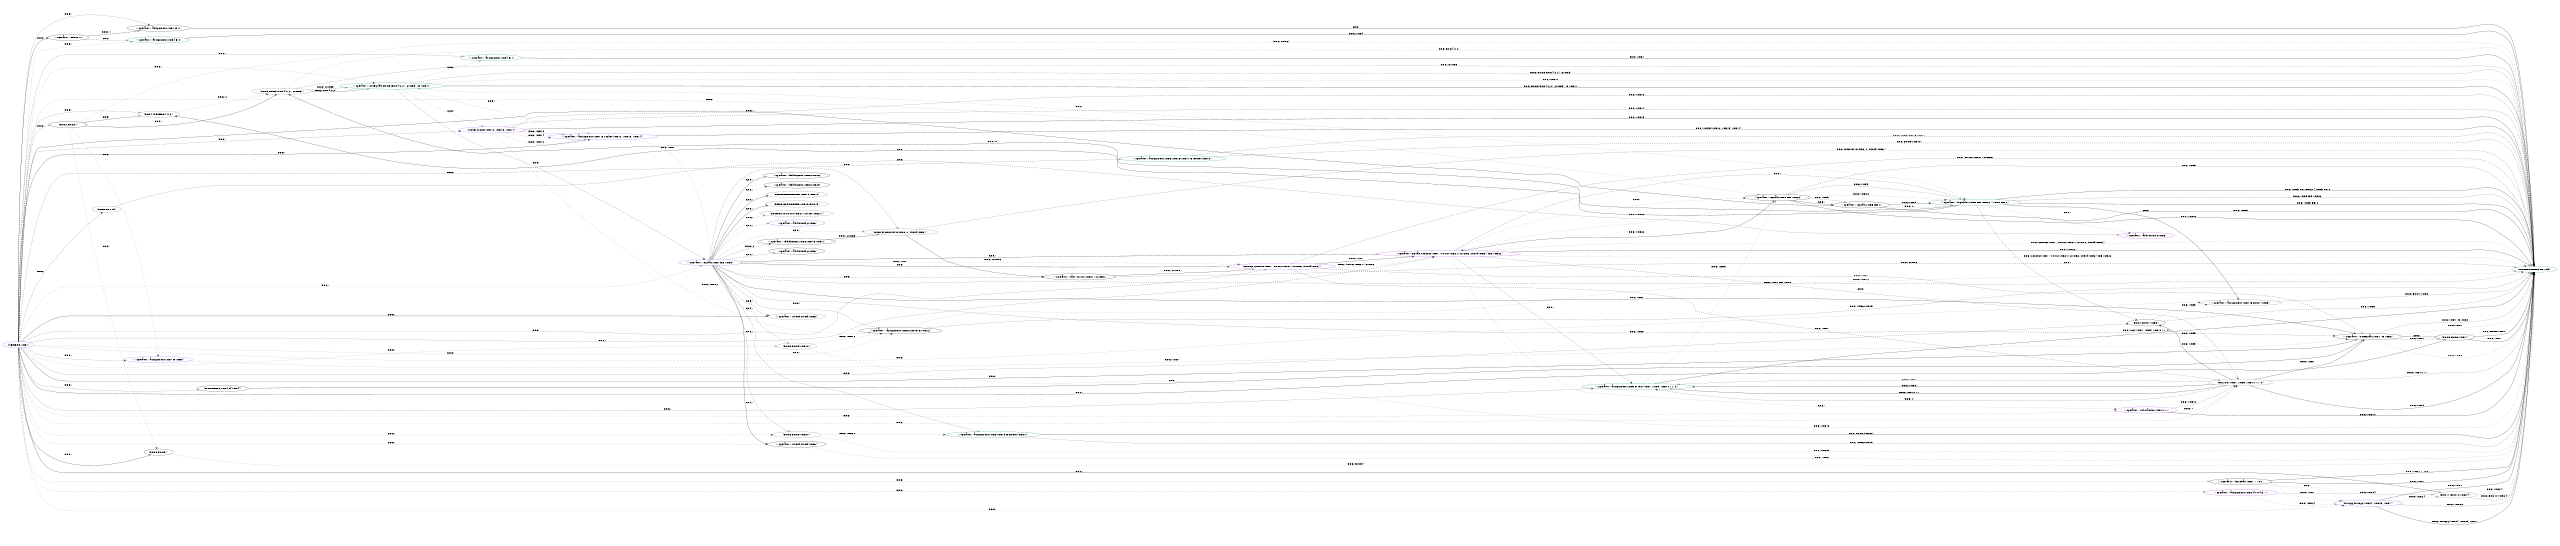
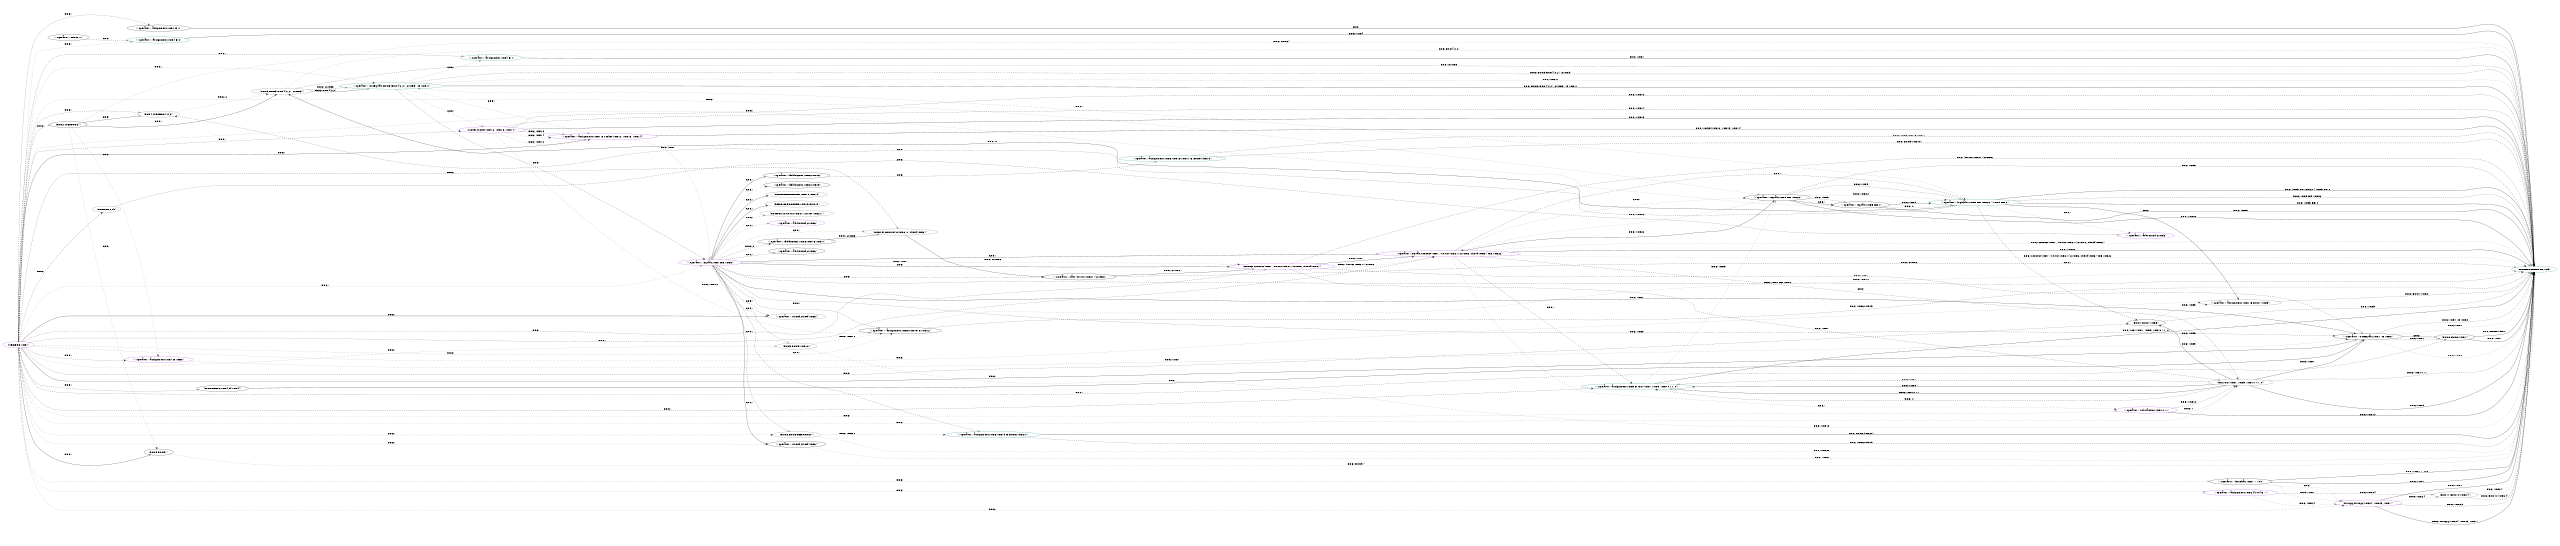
(113, 34) -> none
(839, 118) -> (839, 118)
(69, 125) -> (69, 125)
(1764, 151) -> none
(1077, 152) -> (1077, 152)
(885, 165) -> (992, 175)
(20, 187) -> none
(1220, 391) -> (1220, 391)
(797, 435) -> (797, 435)
(1181, 473) -> none
